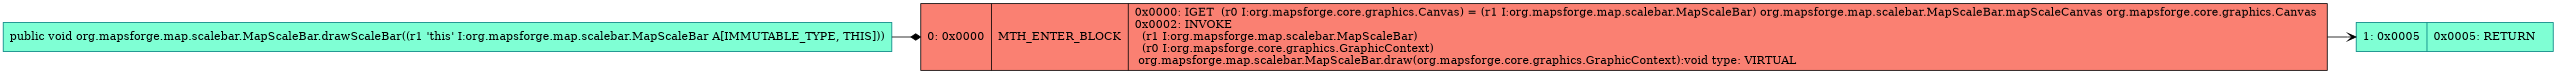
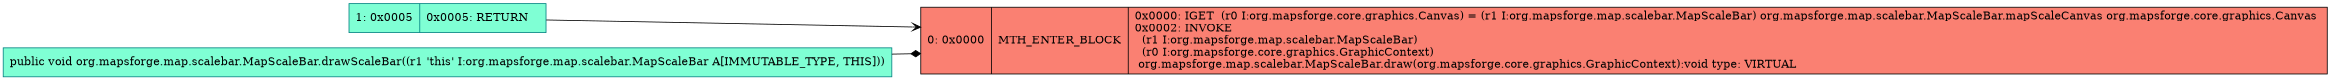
(2338, 37) -> (729, 23)
